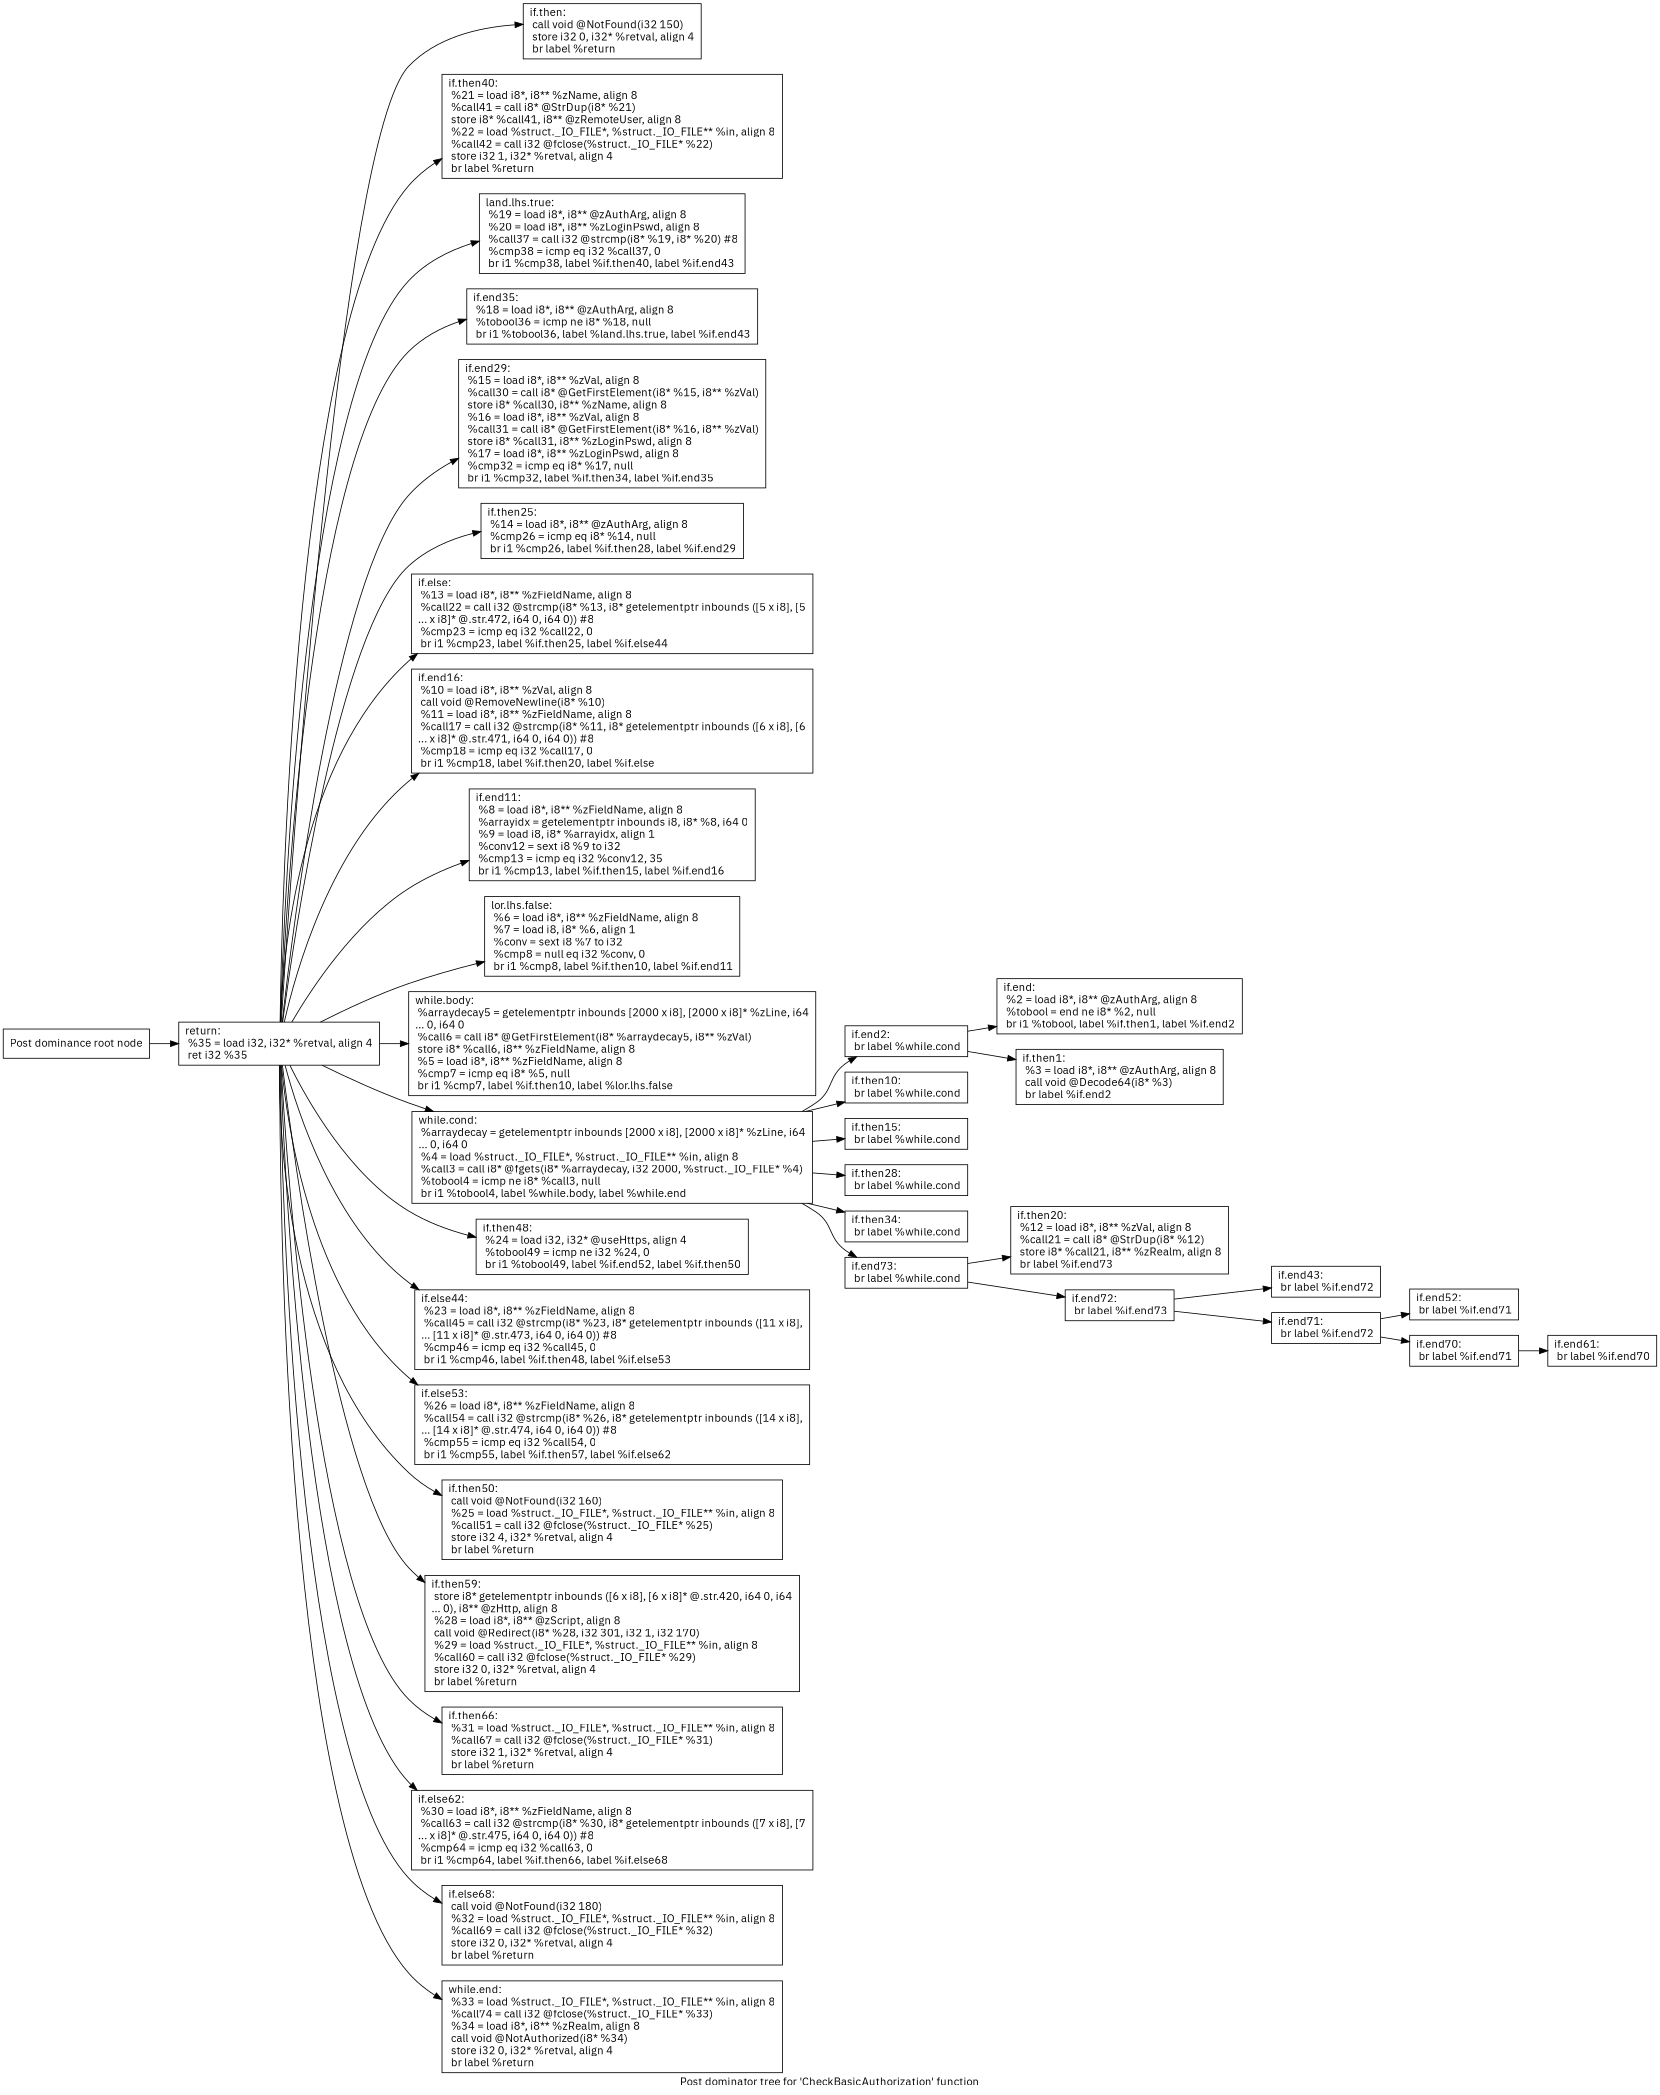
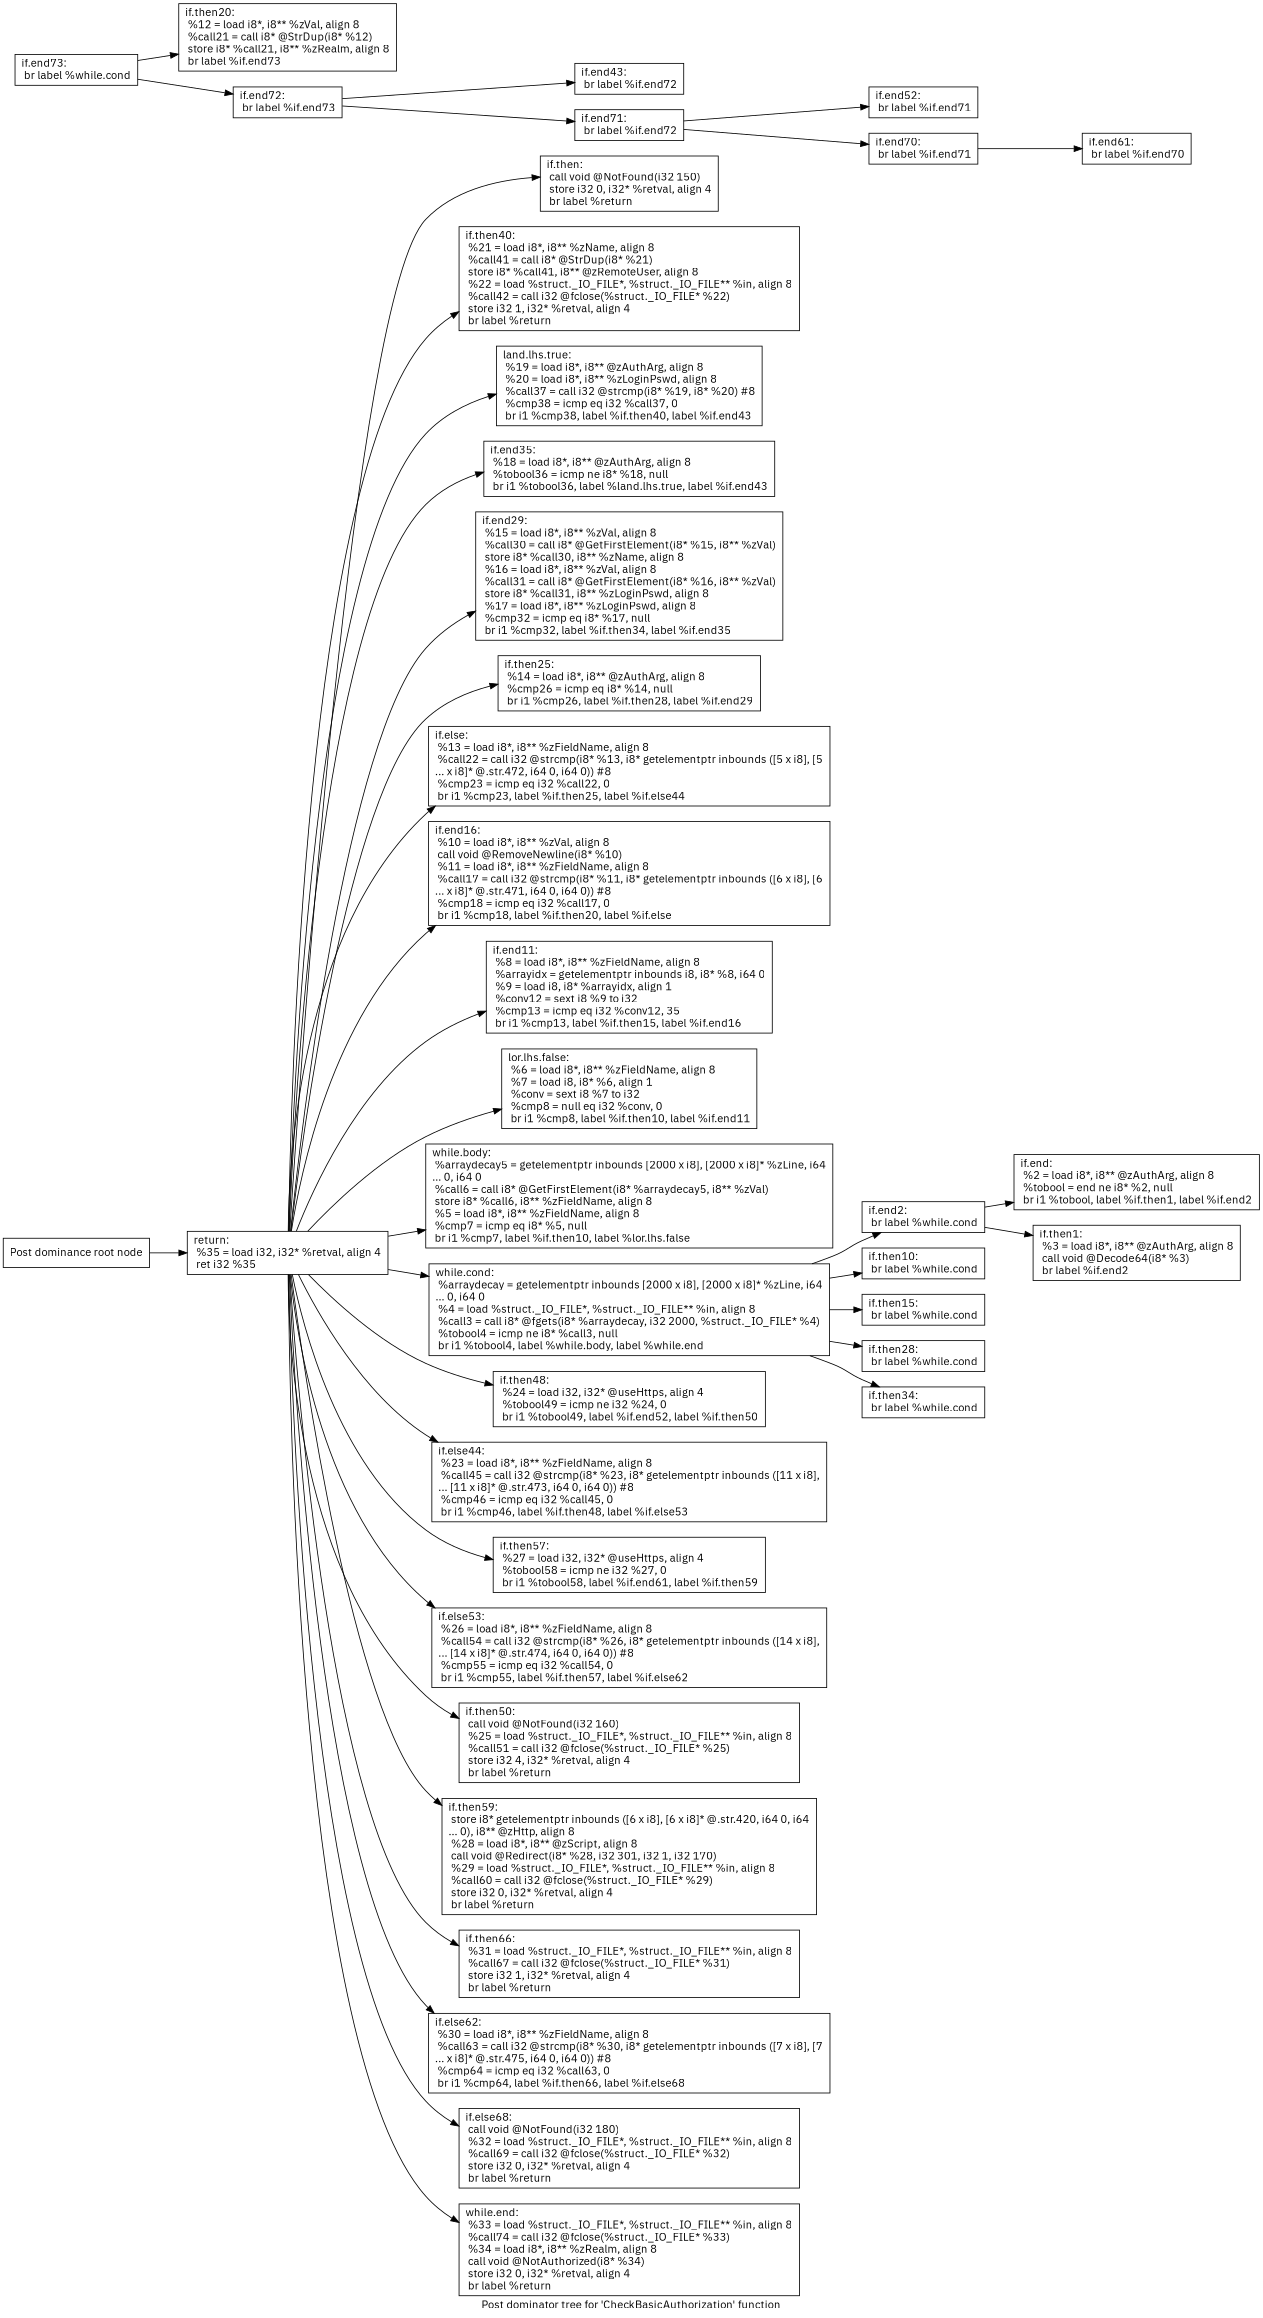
(828, 1226) -> none
none -> (629, 1565)
